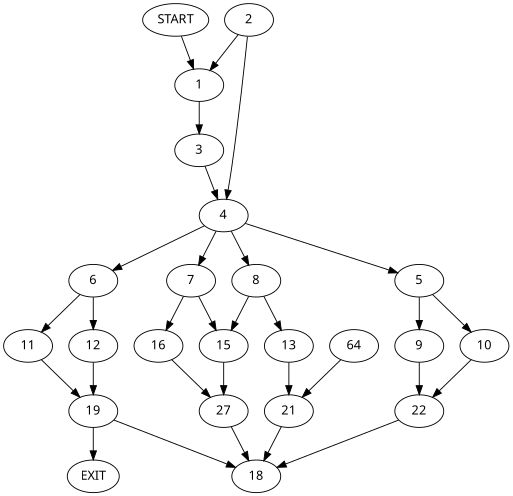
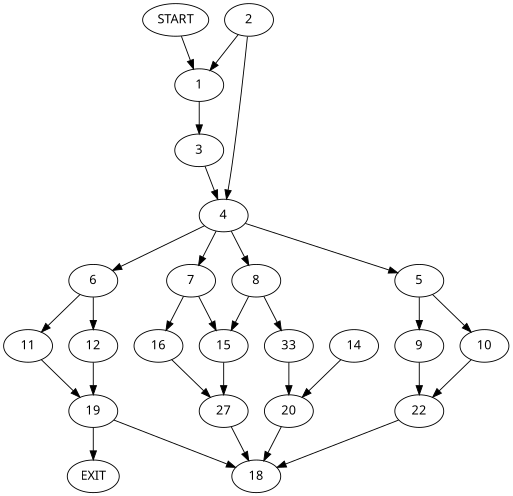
(289, 346) -> (289, 346)
(354, 346) -> (354, 346)
(289, 411) -> (289, 411)
